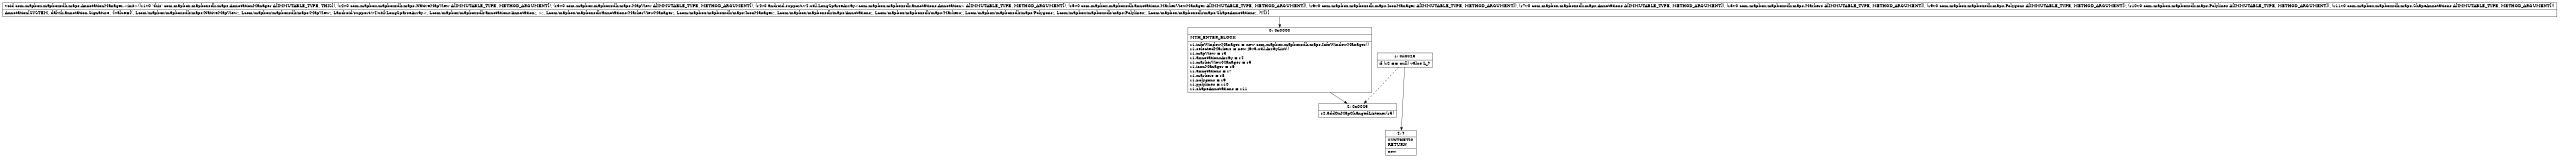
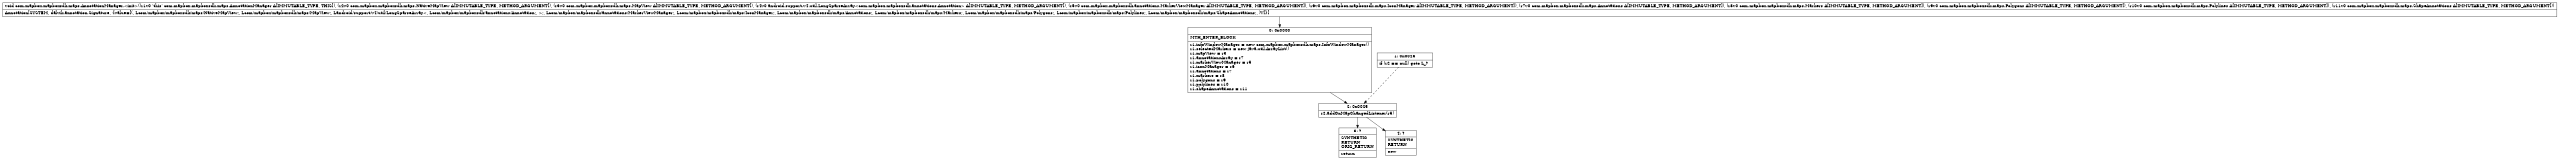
(1217, 58) -> (1217, 58)
(1405, 63) -> (1404, 63)
(1403, 97) -> (1375, 123)
none -> (1358, 143)
